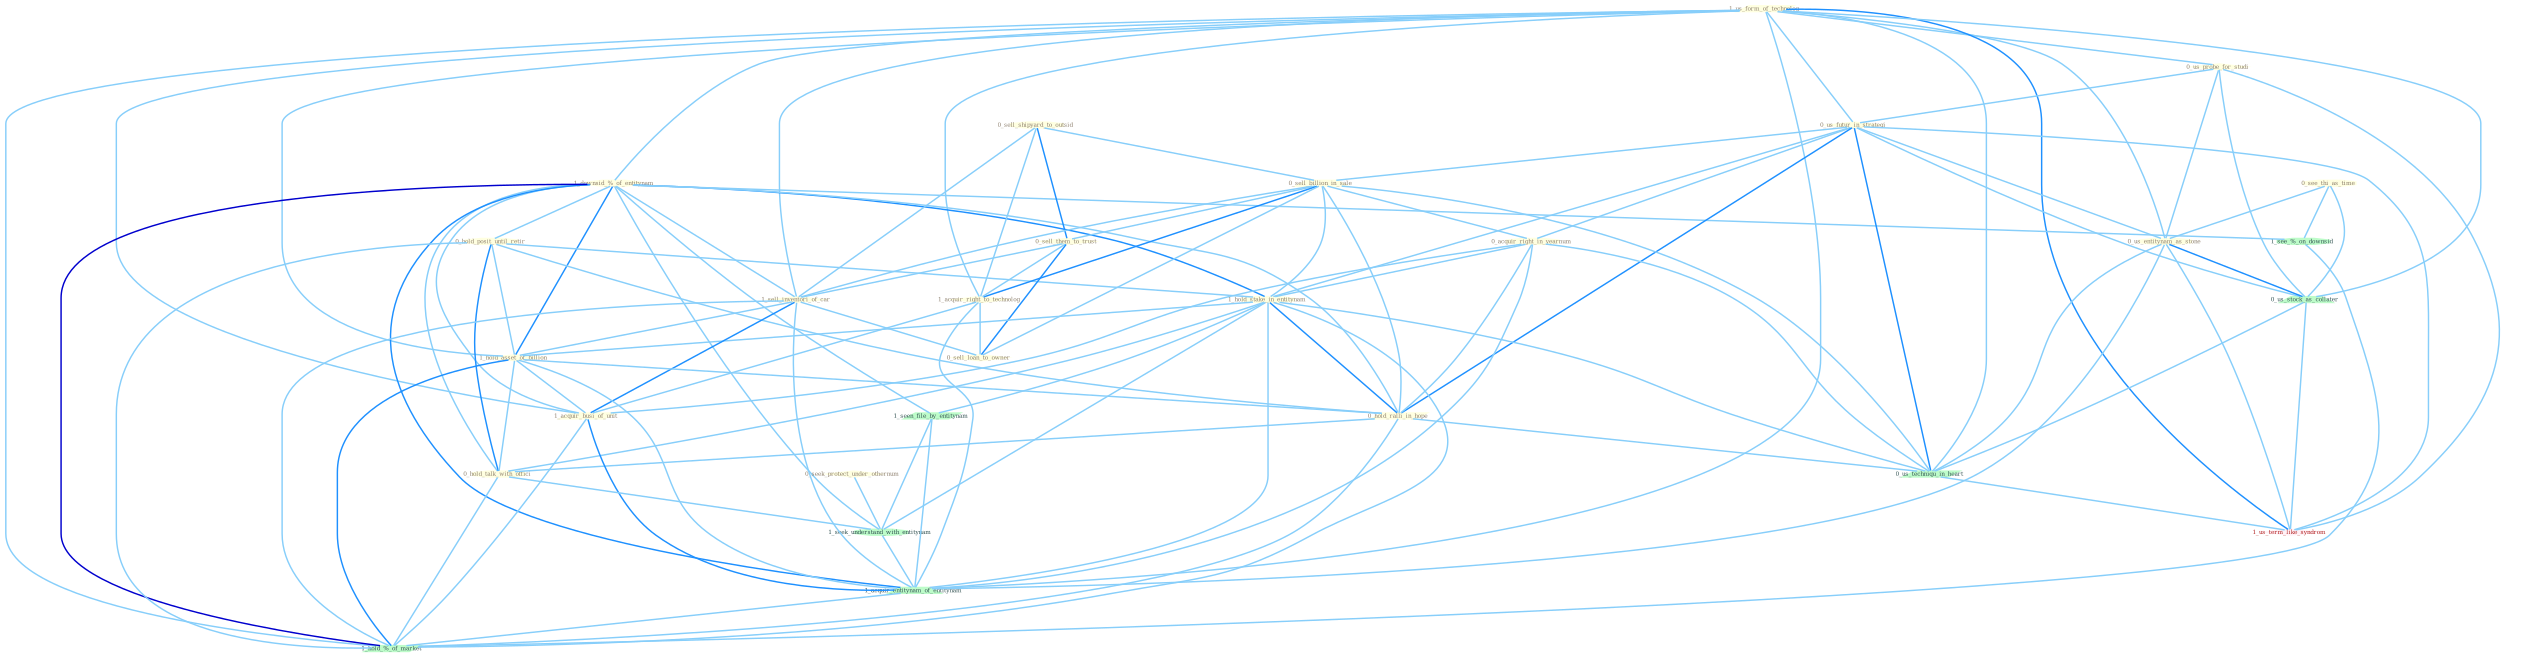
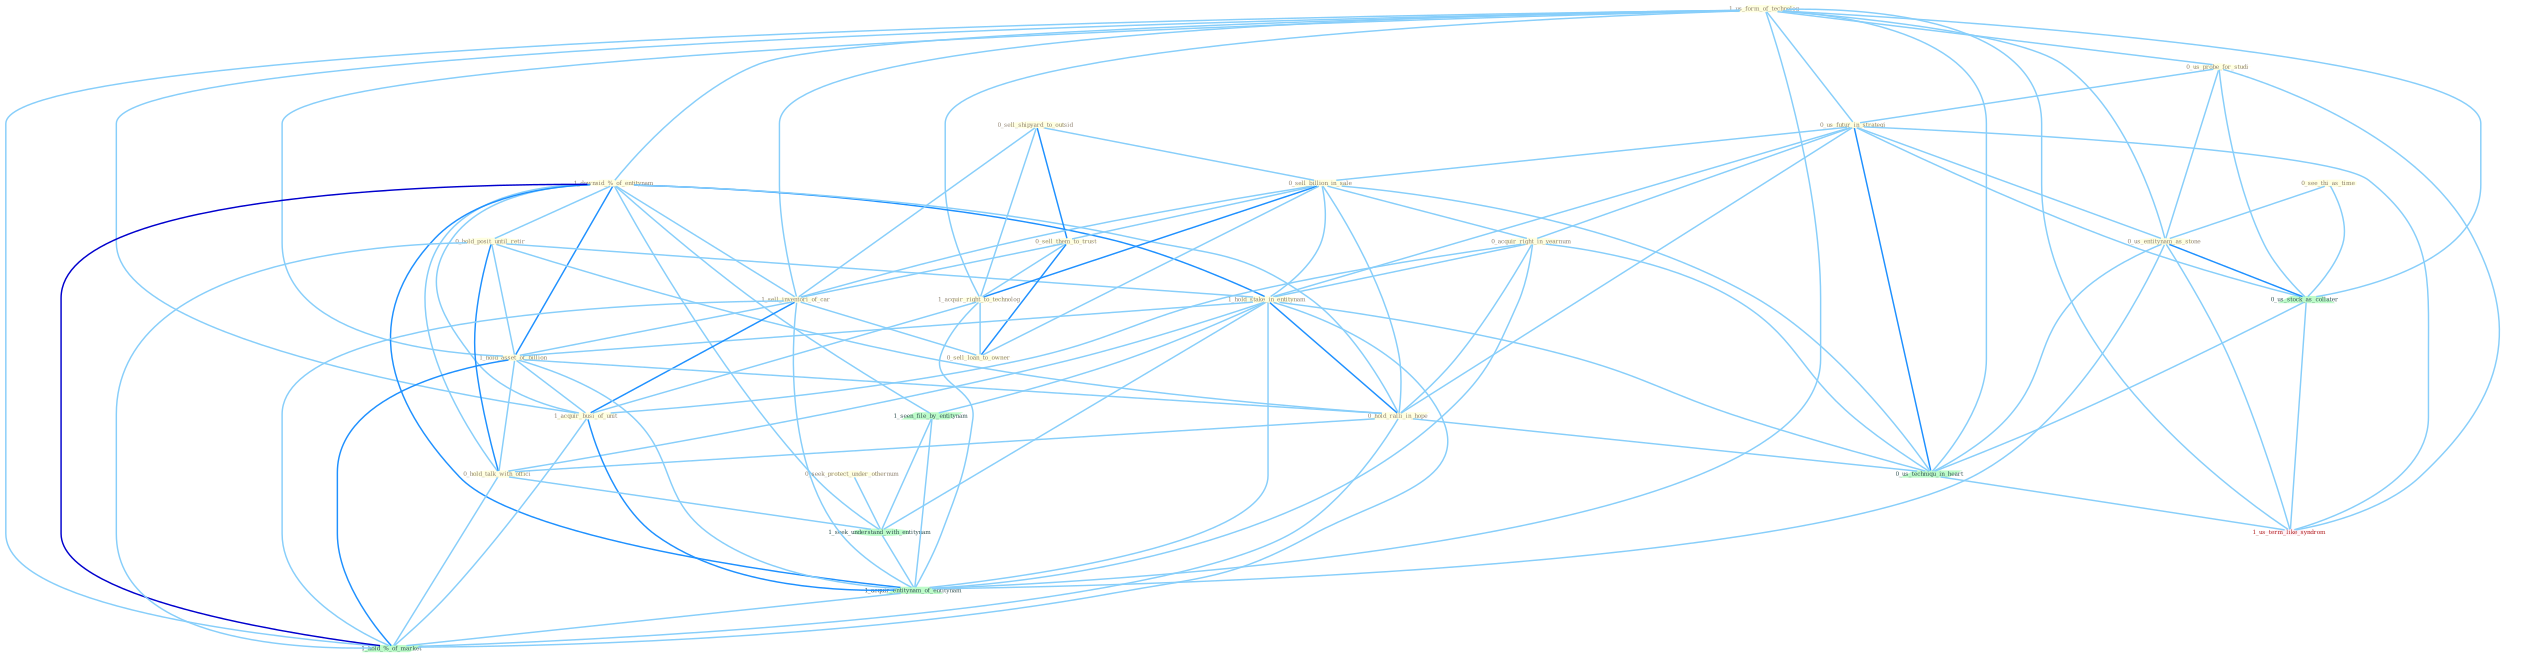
(2042, 179) -> (2050, 239)
(2303, 241) -> none
(1627, 270) -> (1627, 270)
